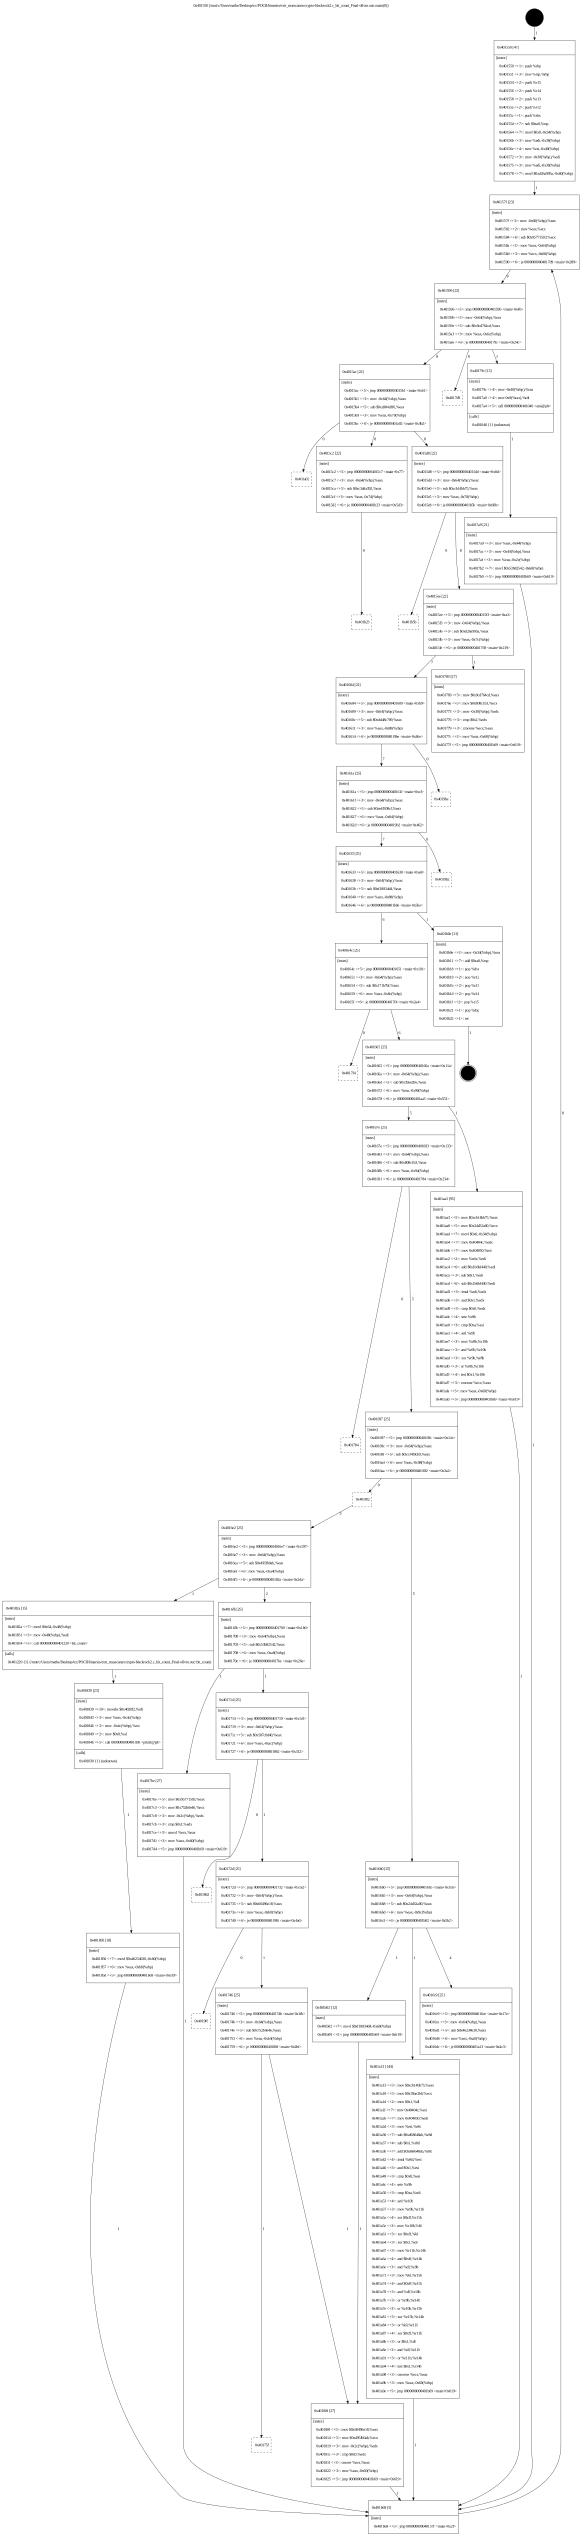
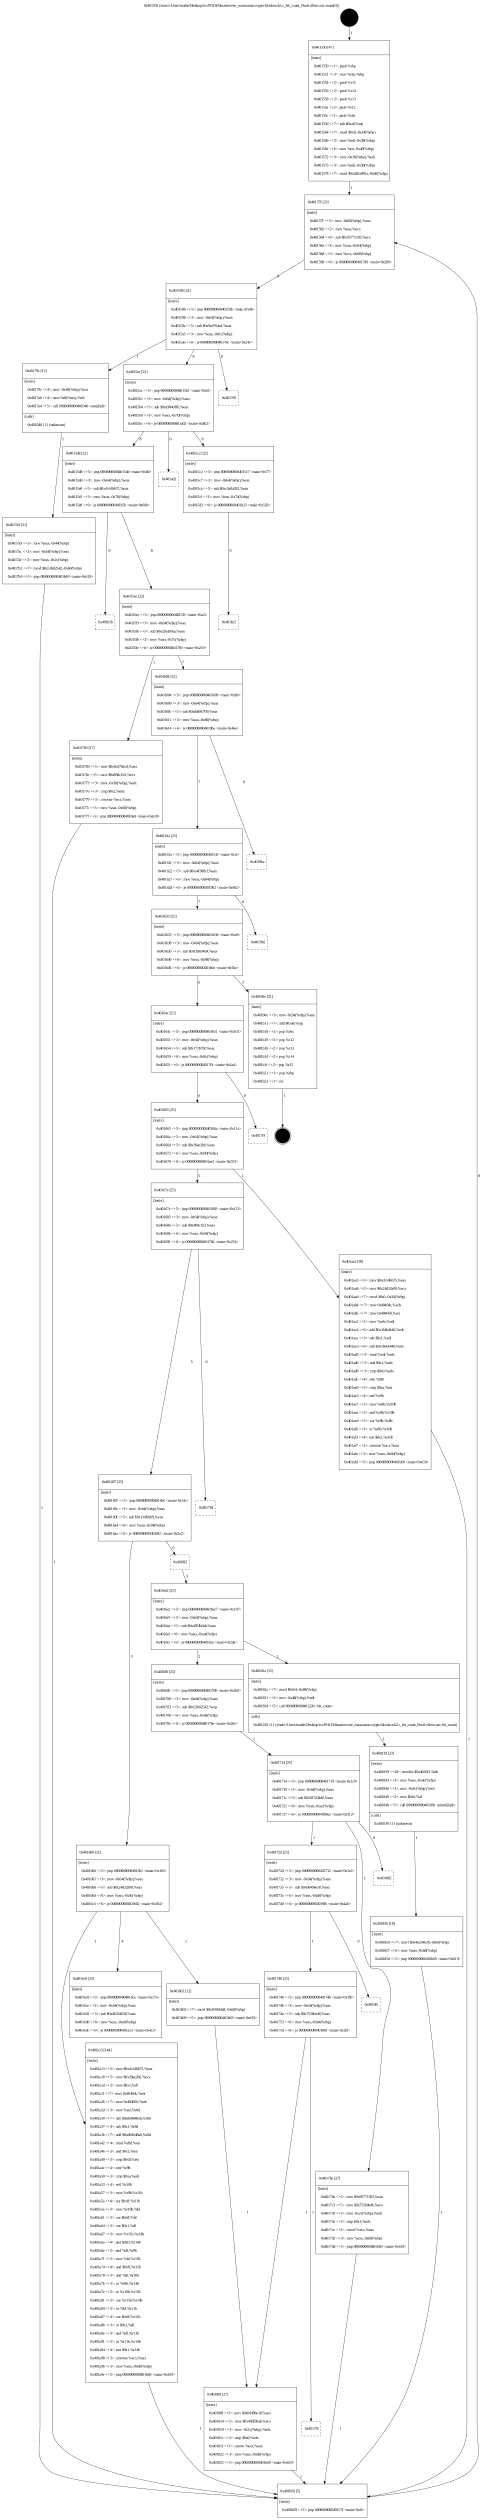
(427, 920) -> (243, 982)
(199, 1717) -> (390, 1988)
none -> (52, 1744)
